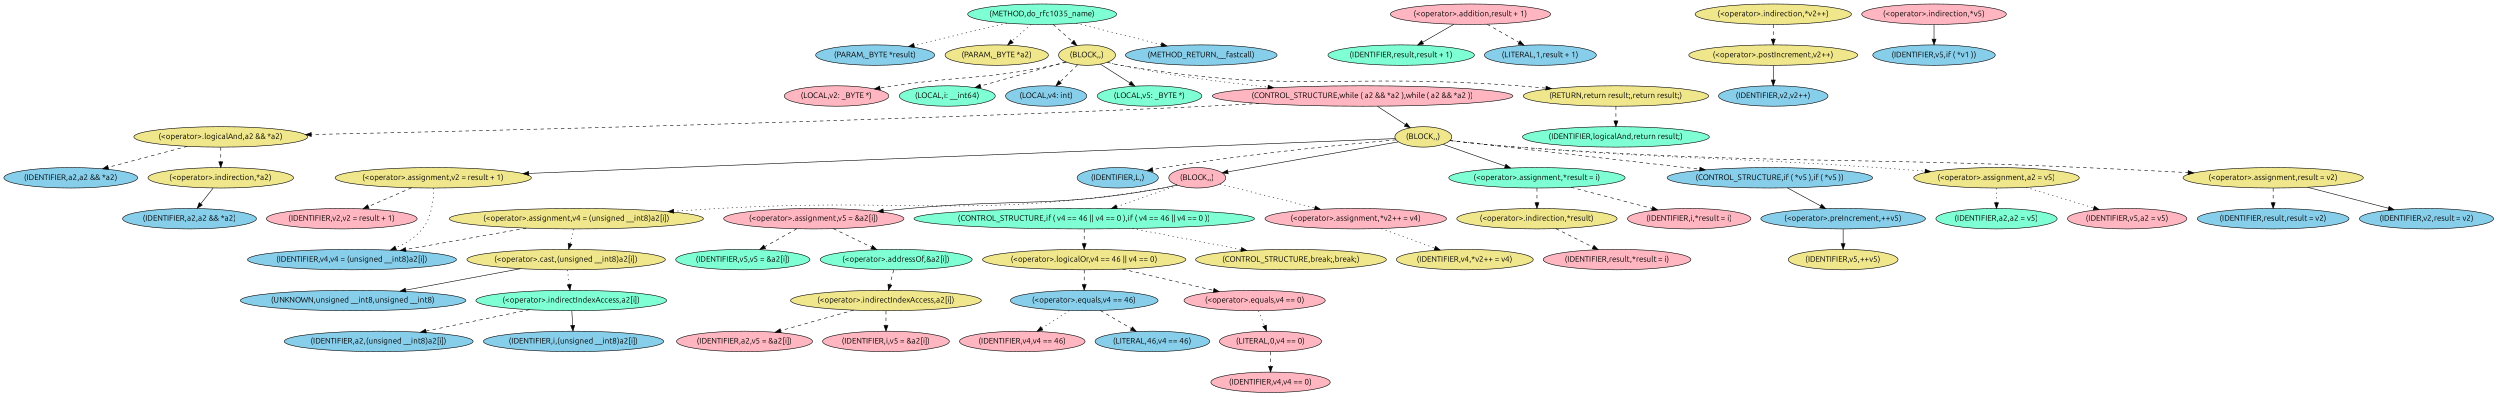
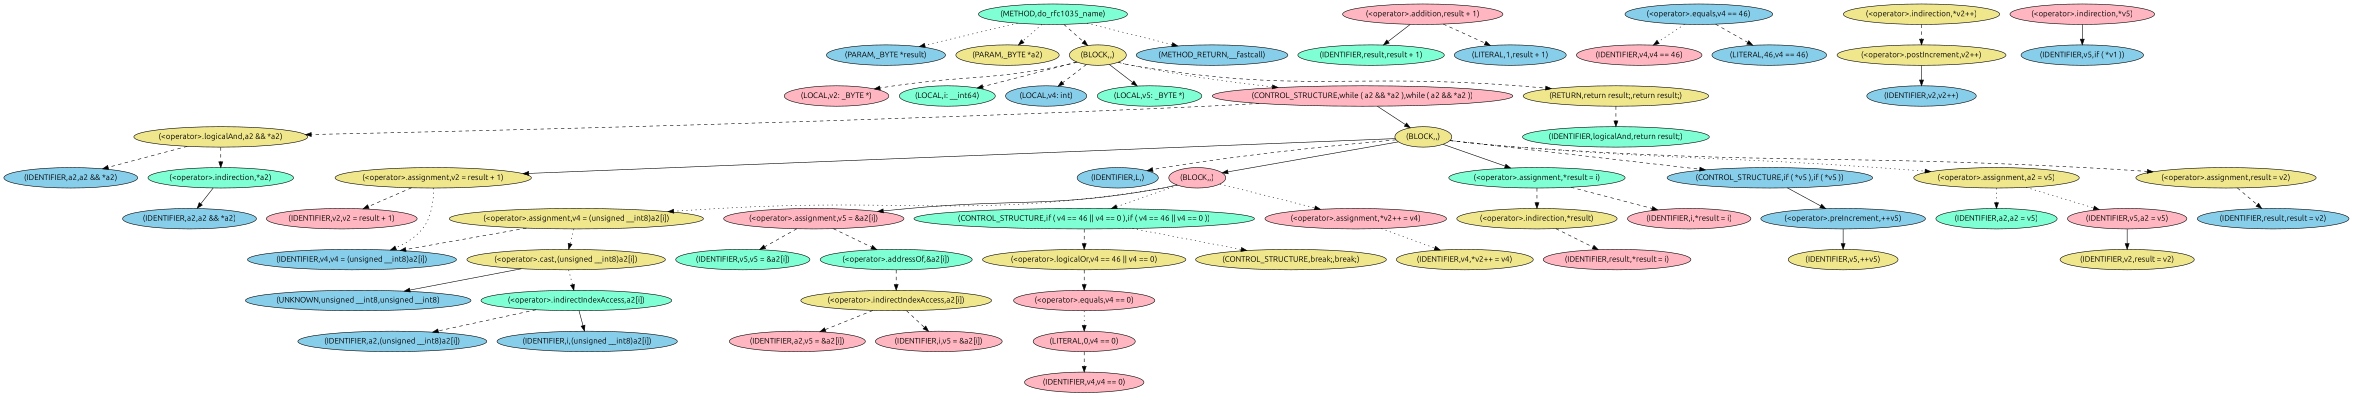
(221, 178) -> (221, 178)
(2348, 198) -> (2127, 236)
(2427, 219) -> (2127, 260)
(1084, 277) -> none
